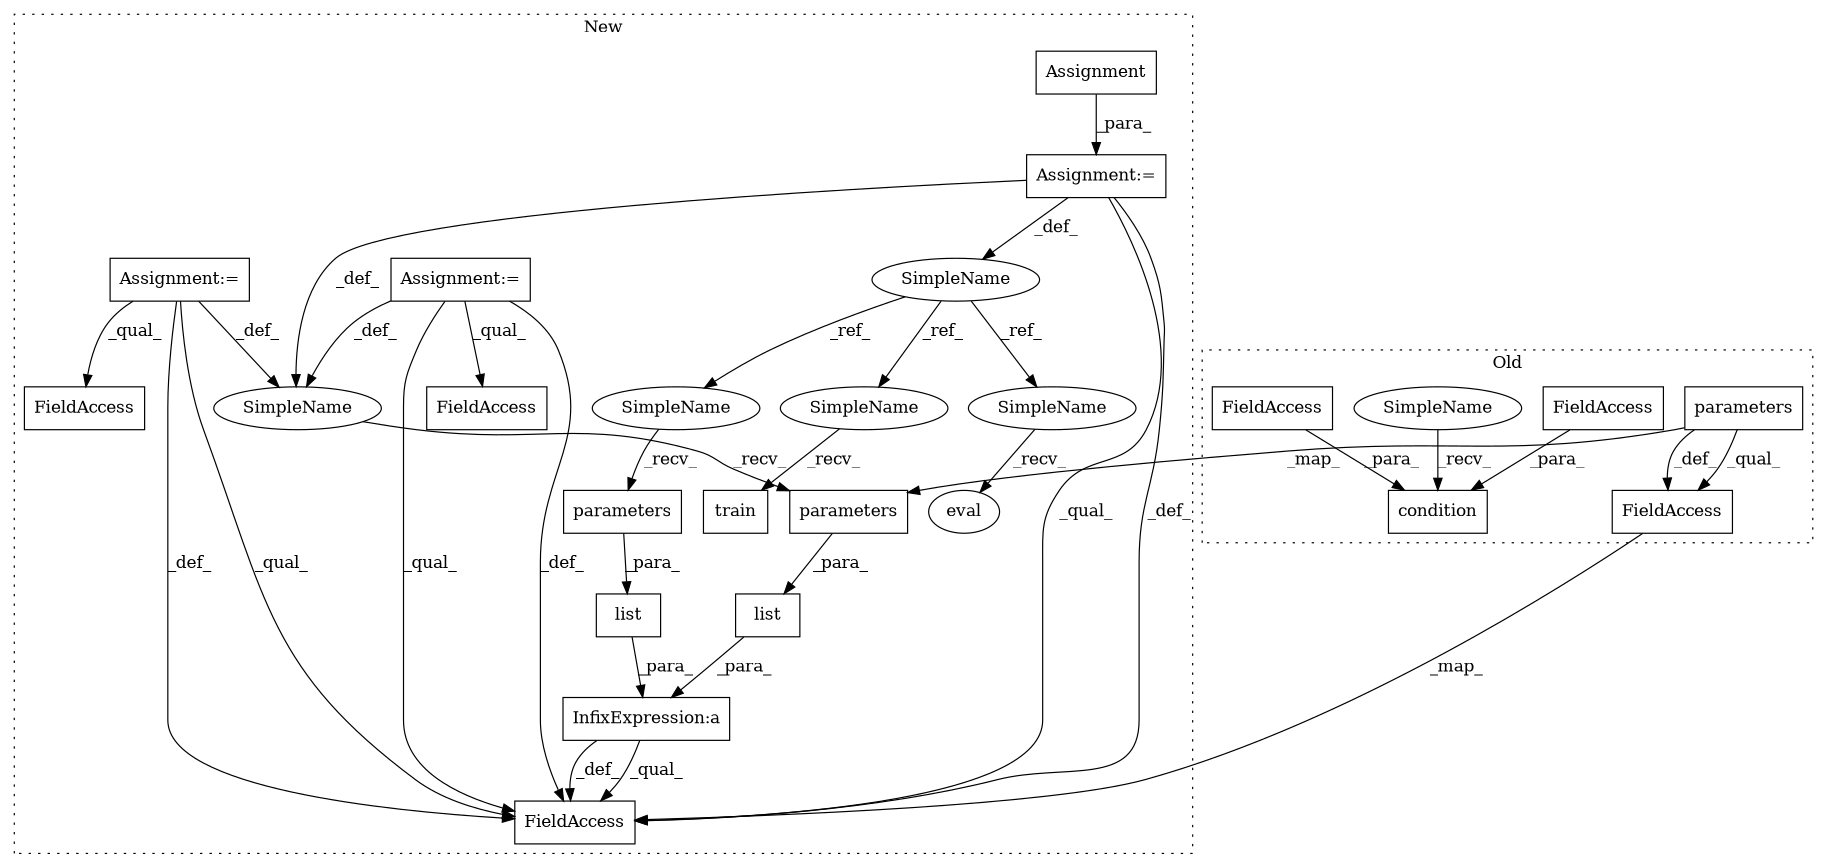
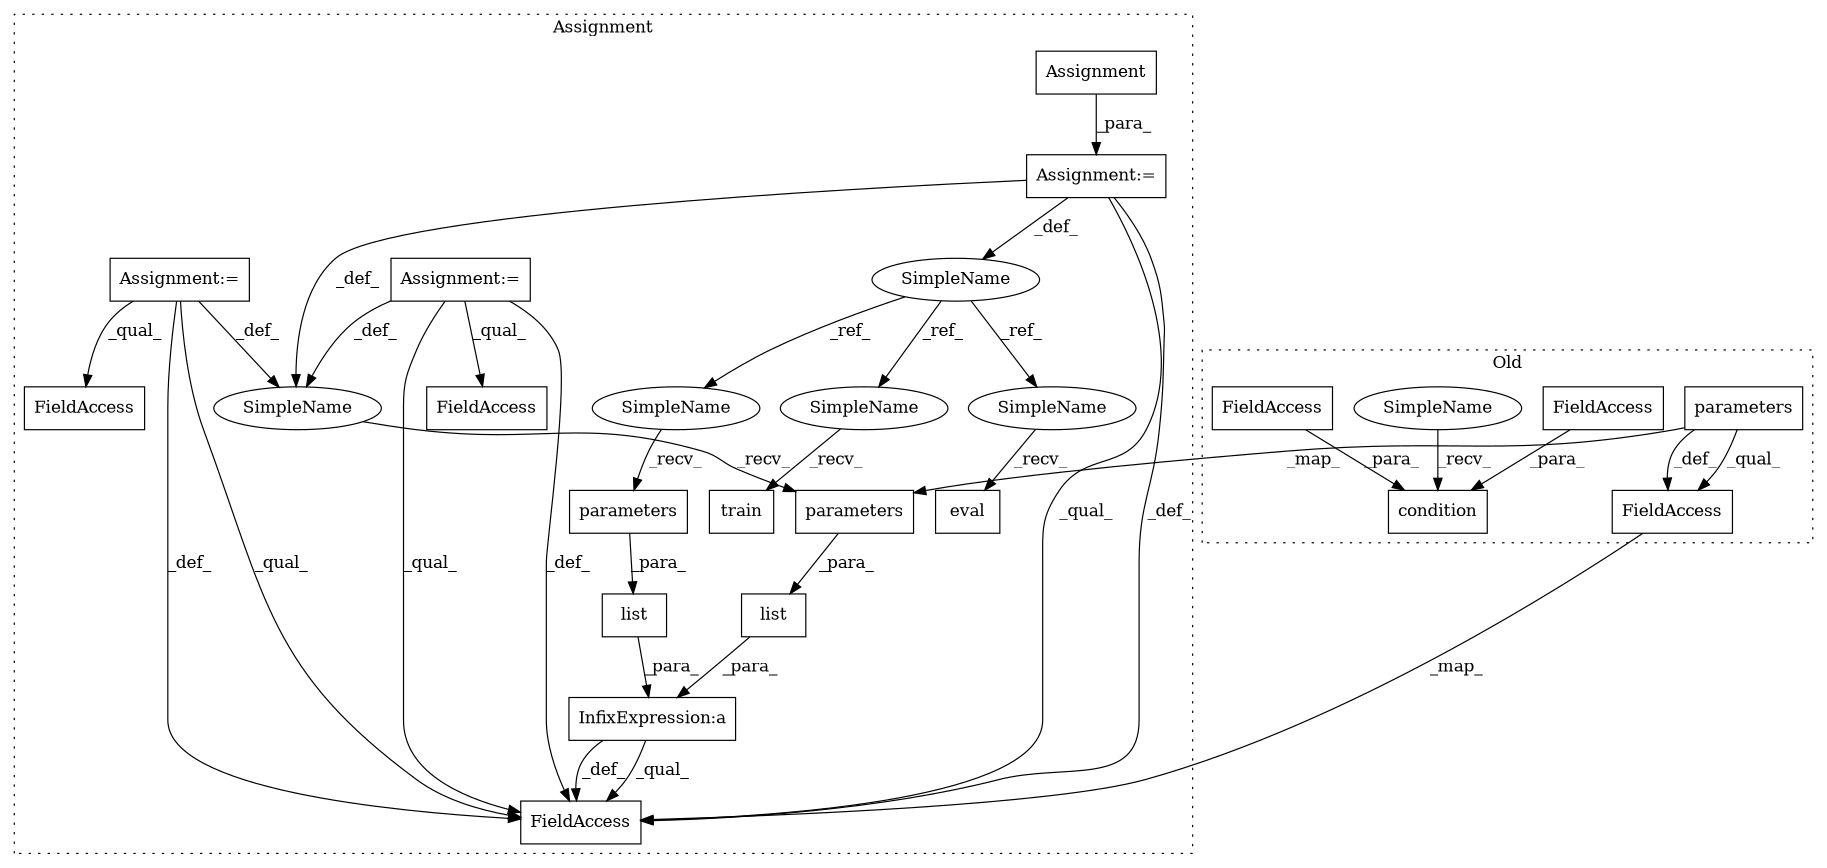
(603, 28) -> (603, 28)
(964, 512) -> (968, 512)
